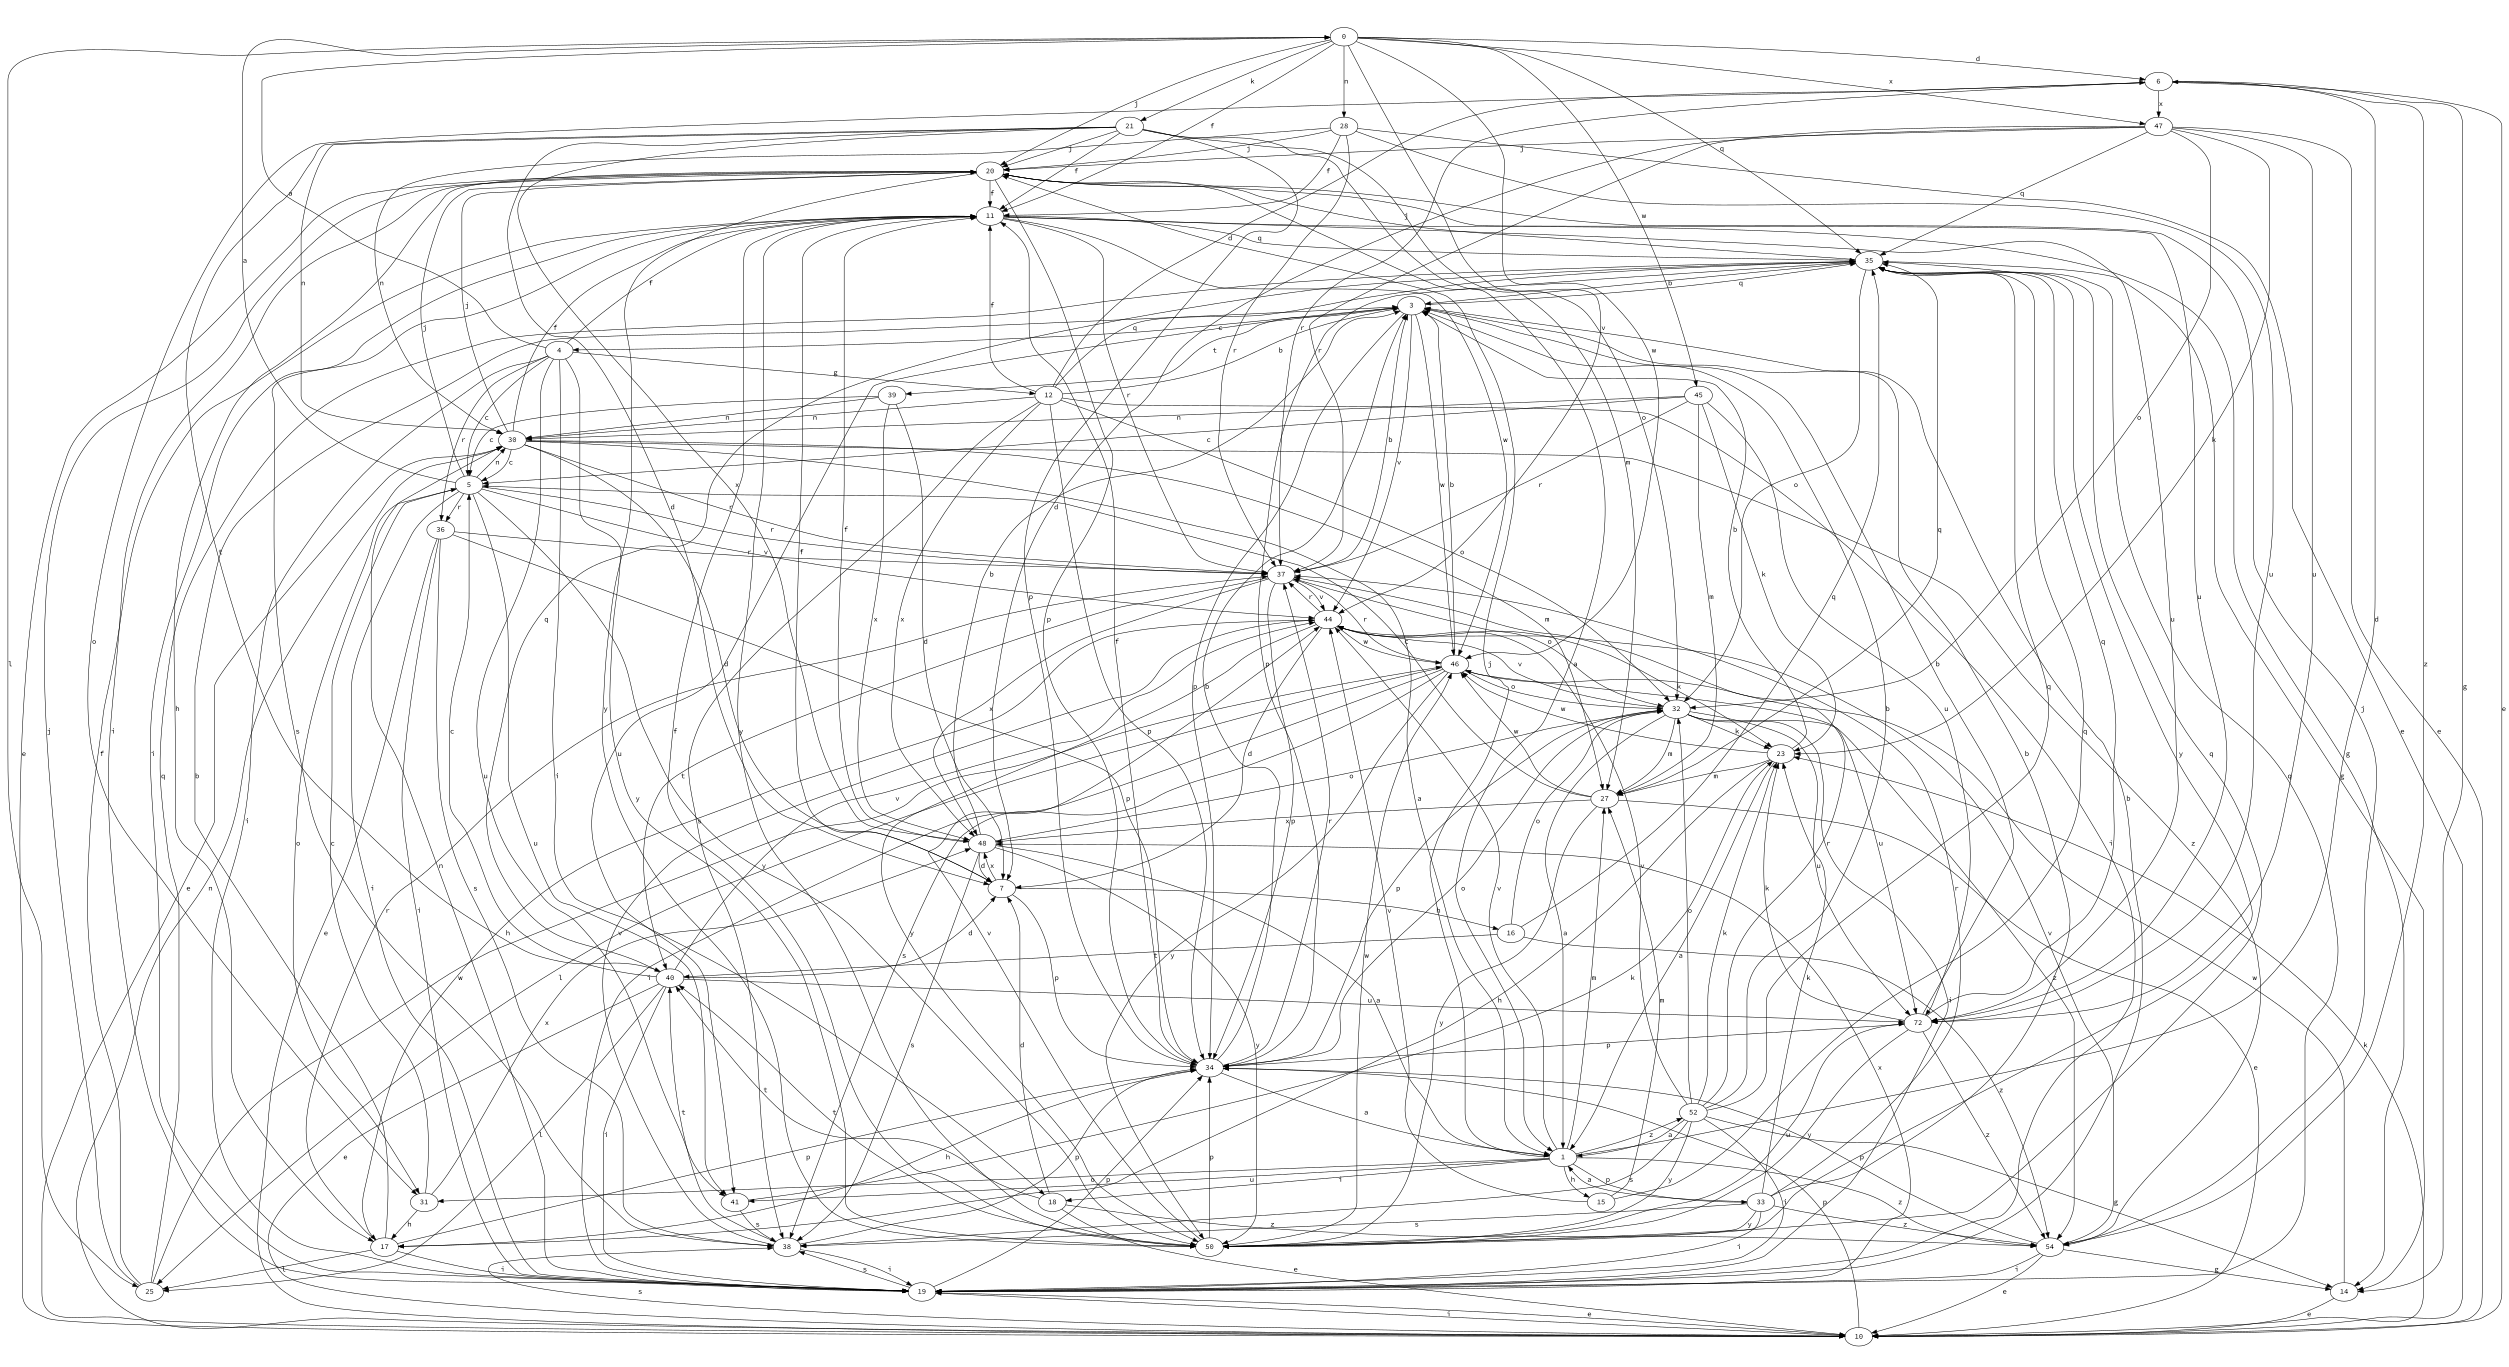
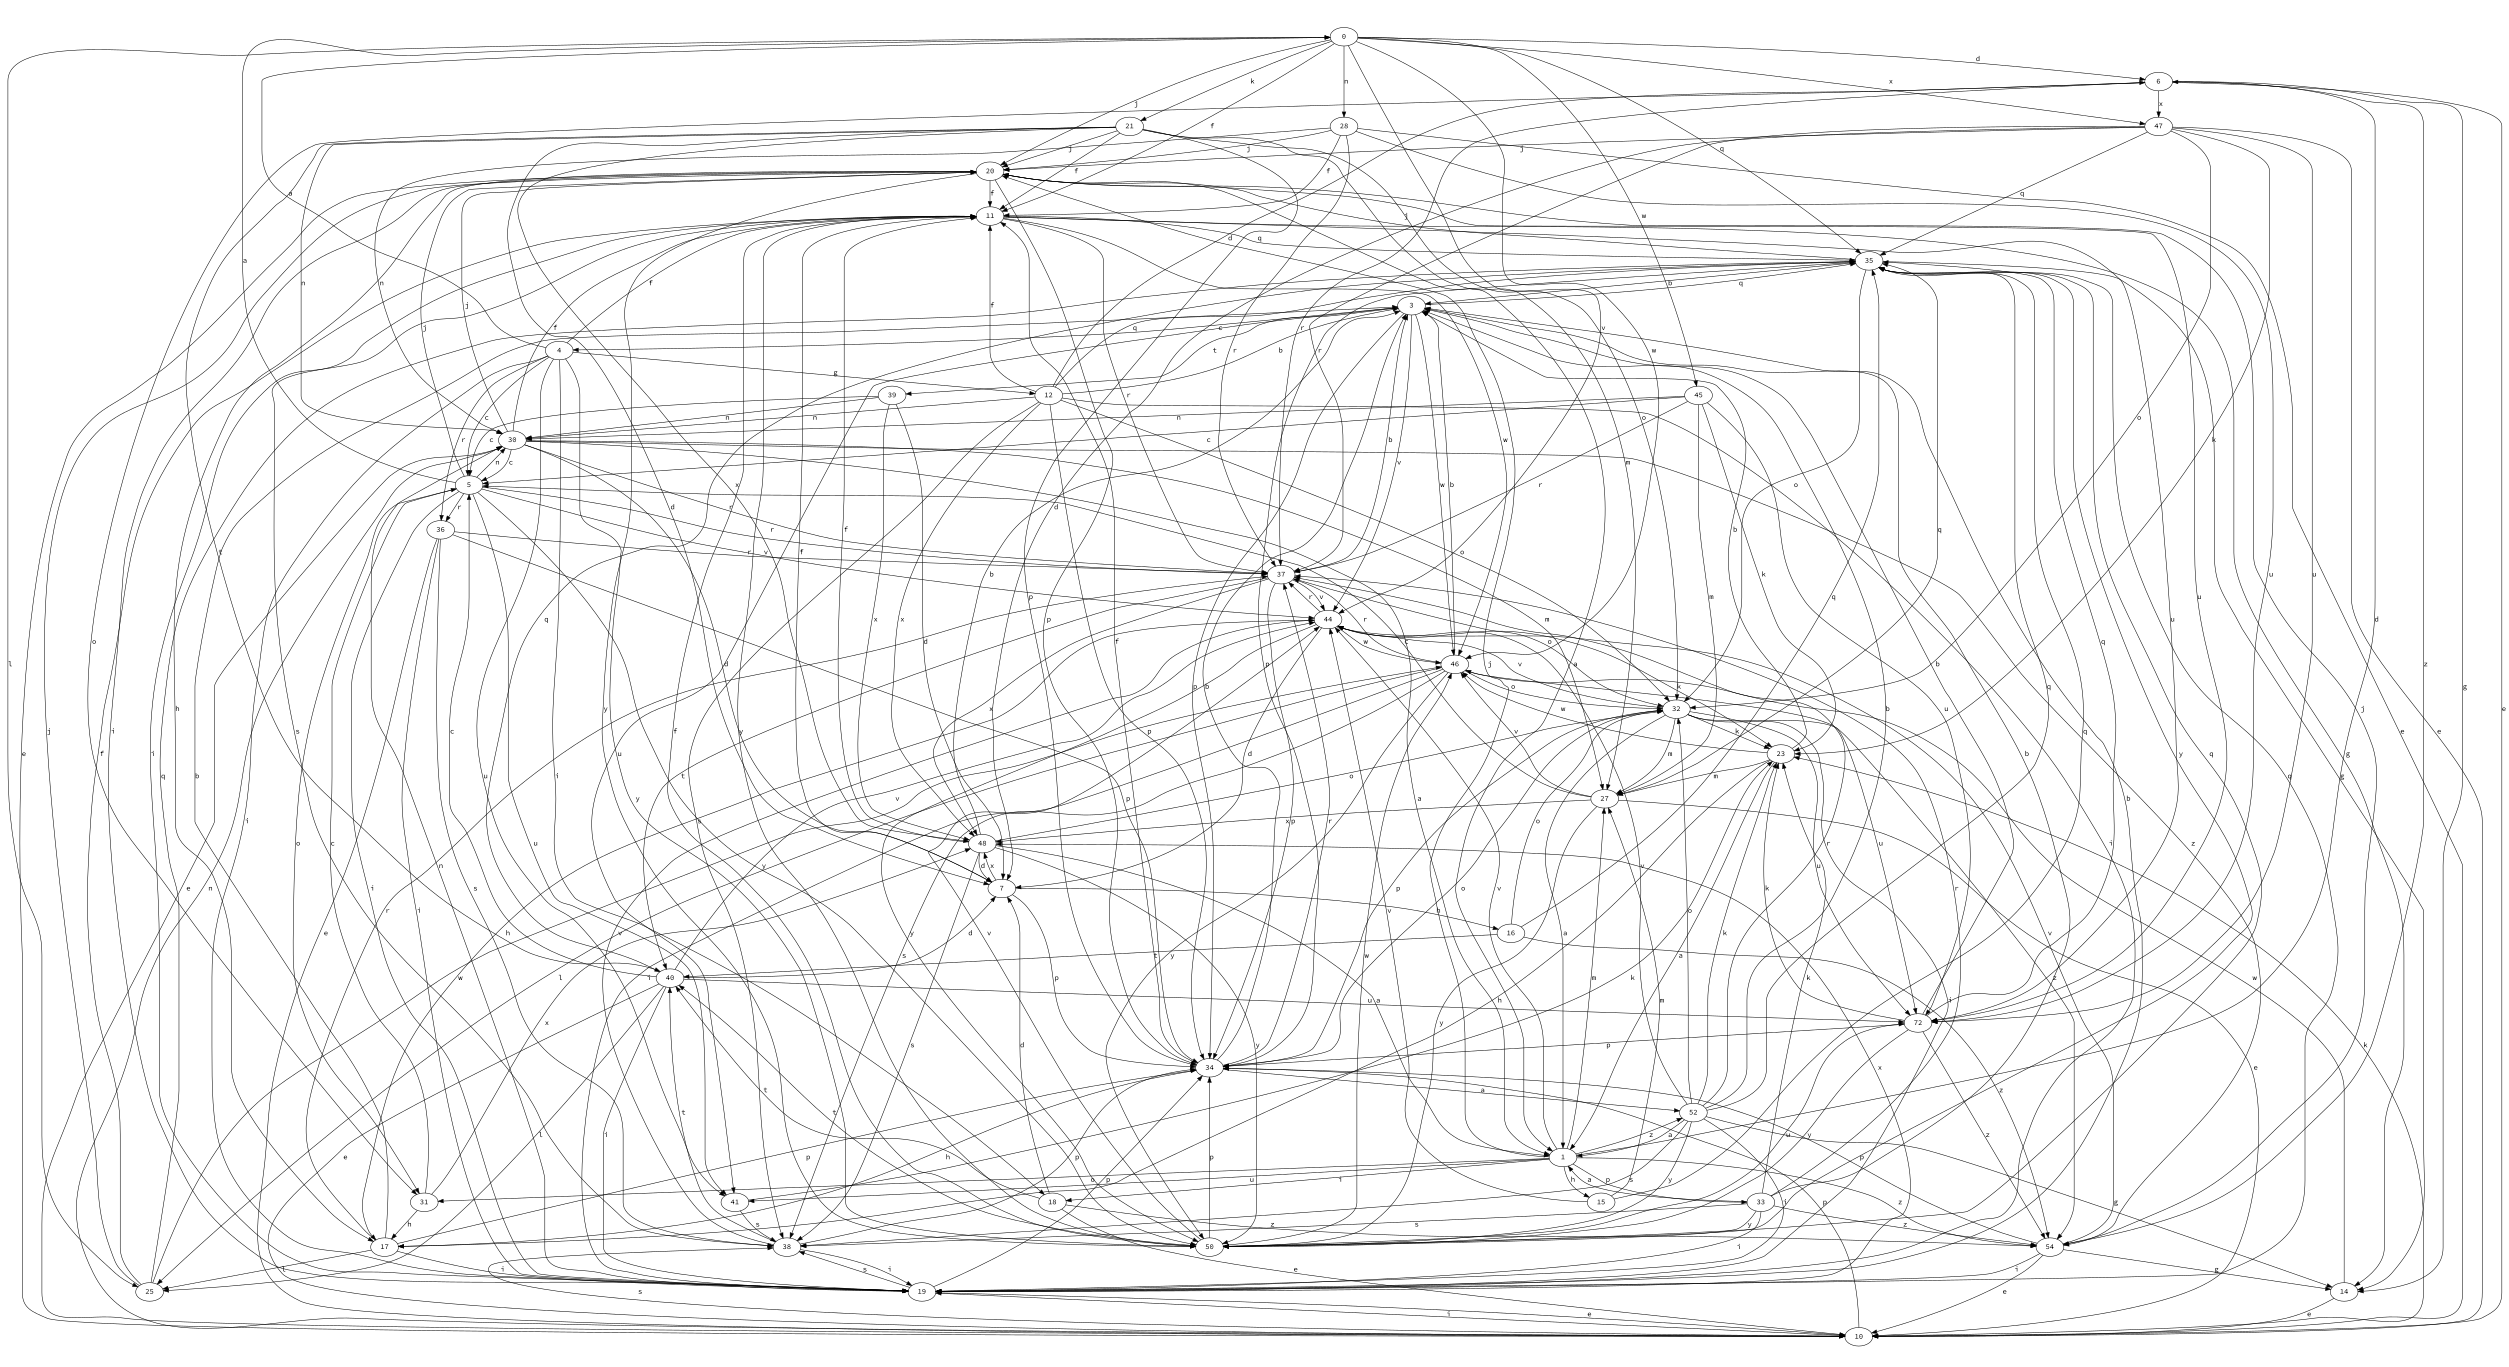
(1516, 732) -> (1516, 732)
(1380, 1126) -> (1449, 1090)
